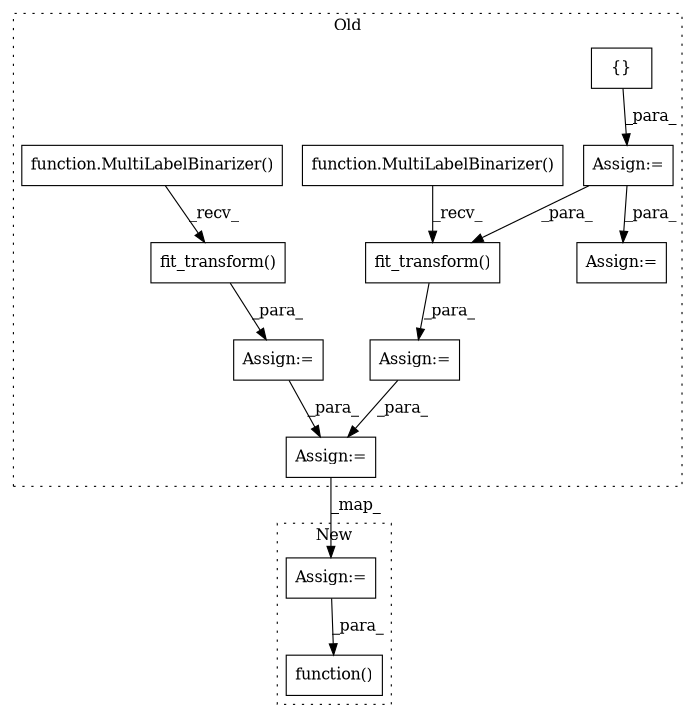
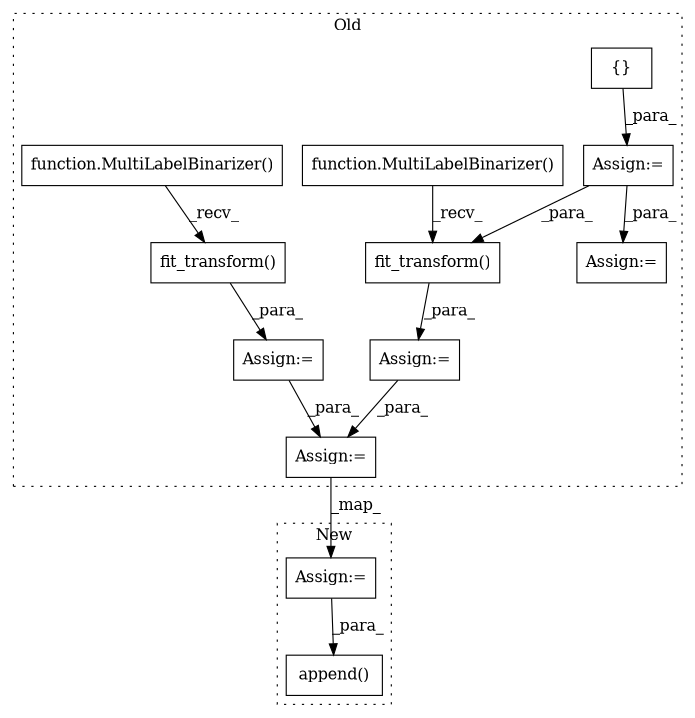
(334, 675) -> (334, 675)
